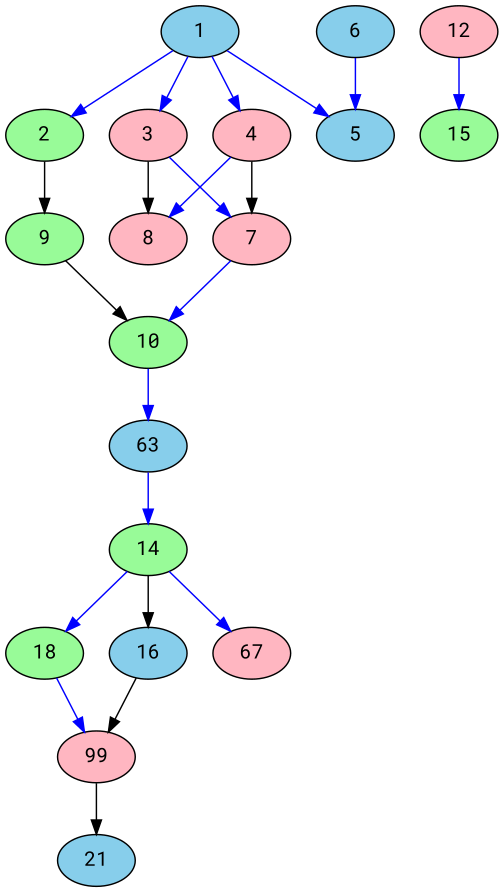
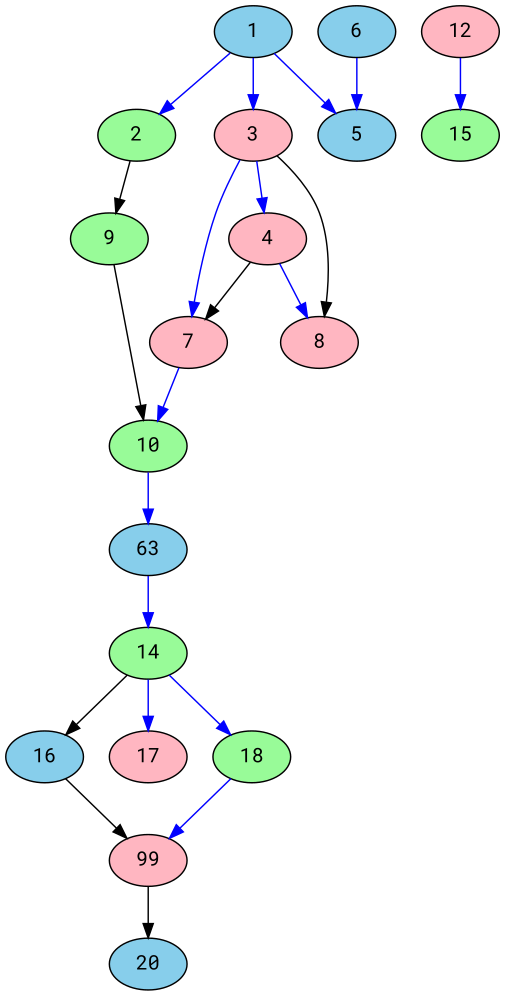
(223, 77) -> (259, 180)
(252, 653) -> (148, 757)
(96, 860) -> (148, 964)
